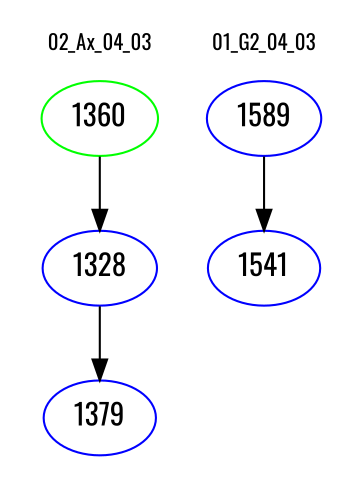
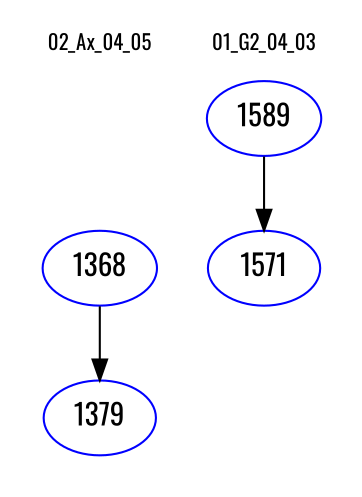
(100, 45) -> (100, 45)
(100, 119) -> none
(100, 268) -> (100, 268)
(264, 268) -> (264, 268)
